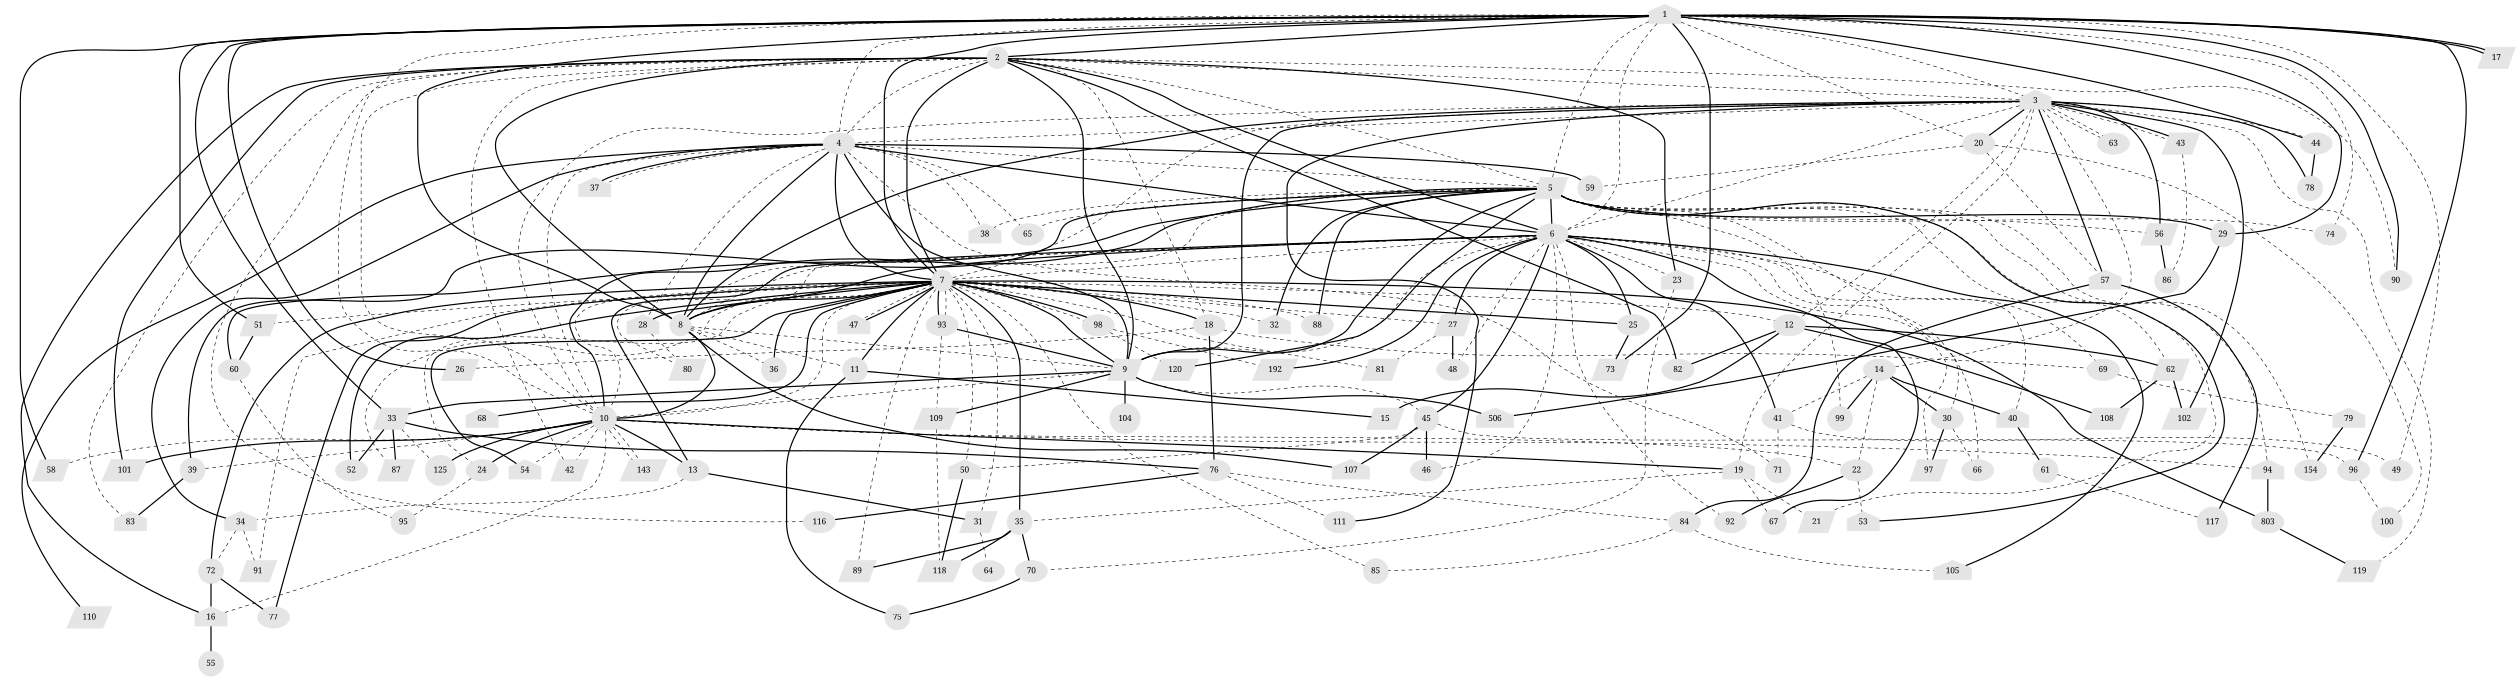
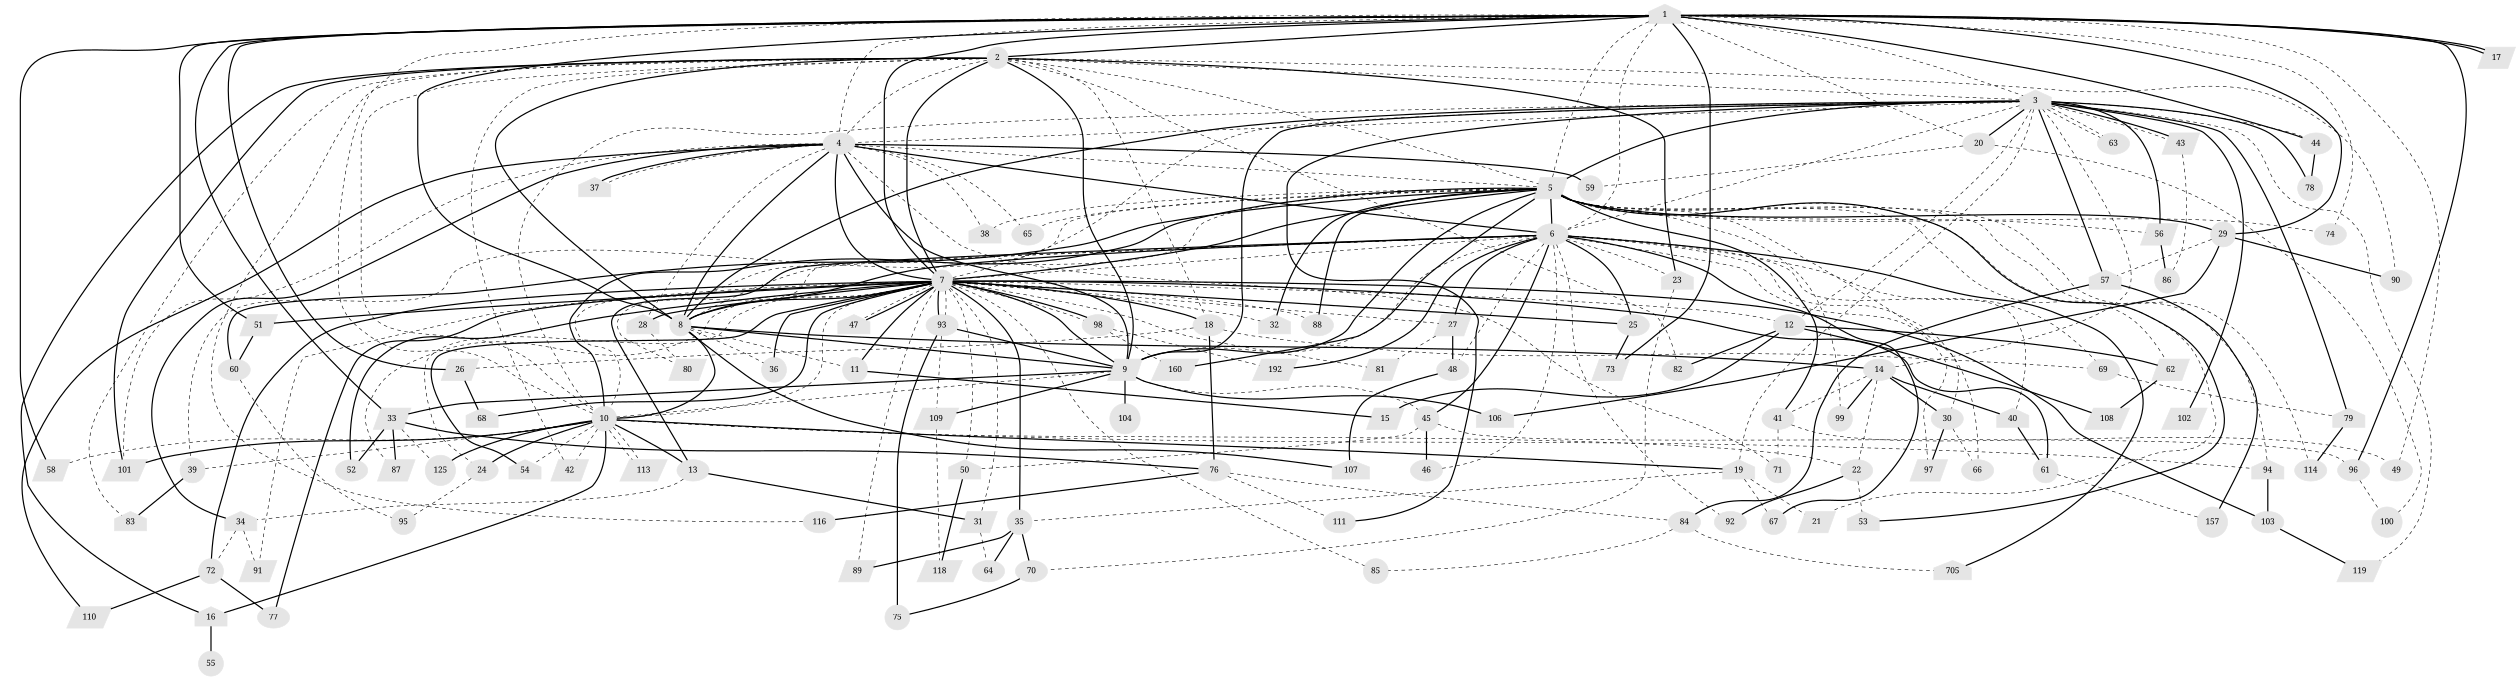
(2112, 31) -> (2308, 257)
none -> (1788, 114)
(1260, 137) -> none
(575, 175) -> (413, 221)
none -> (2260, 186)
(1337, 188) -> (1337, 188)
(2040, 210) -> (2167, 257)
none -> (1259, 233)
(767, 260) -> (767, 260)
(537, 304) -> (537, 304)
none -> (1564, 305)
(1705, 306) -> (1728, 246)
(881, 345) -> (881, 345)
none -> (1277, 347)
(1175, 370) -> (1175, 370)
(2178, 394) -> none
none -> (472, 395)
(1495, 419) -> (1495, 419)
(1390, 446) -> (1365, 401)
(644, 470) -> (644, 470)
(2311, 470) -> (2311, 470)
(787, 511) -> (898, 467)
(2212, 522) -> (2212, 522)
(2268, 522) -> (2268, 522)
(437, 544) -> (437, 544)
(988, 546) -> (1004, 547)
(1953, 571) -> (1953, 571)
(211, 595) -> (162, 590)
